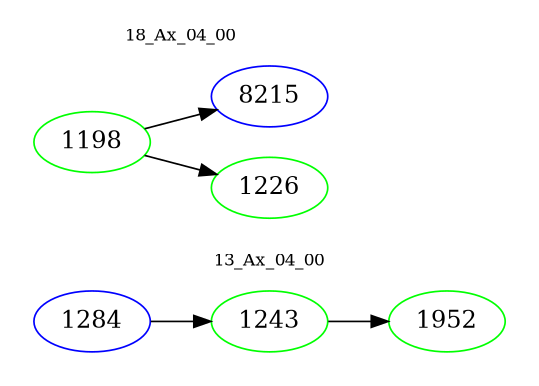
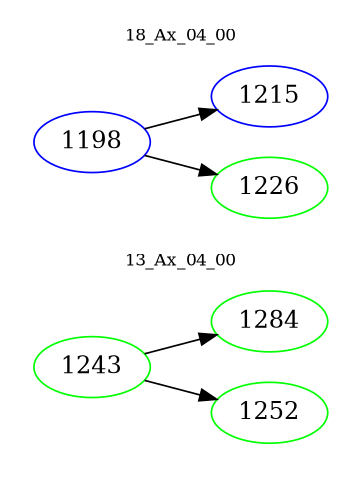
(270, 96) -> (270, 96)
(92, 142) -> (92, 142)
(92, 321) -> (270, 321)
(172, 321) -> (172, 346)
(447, 321) -> (270, 413)
